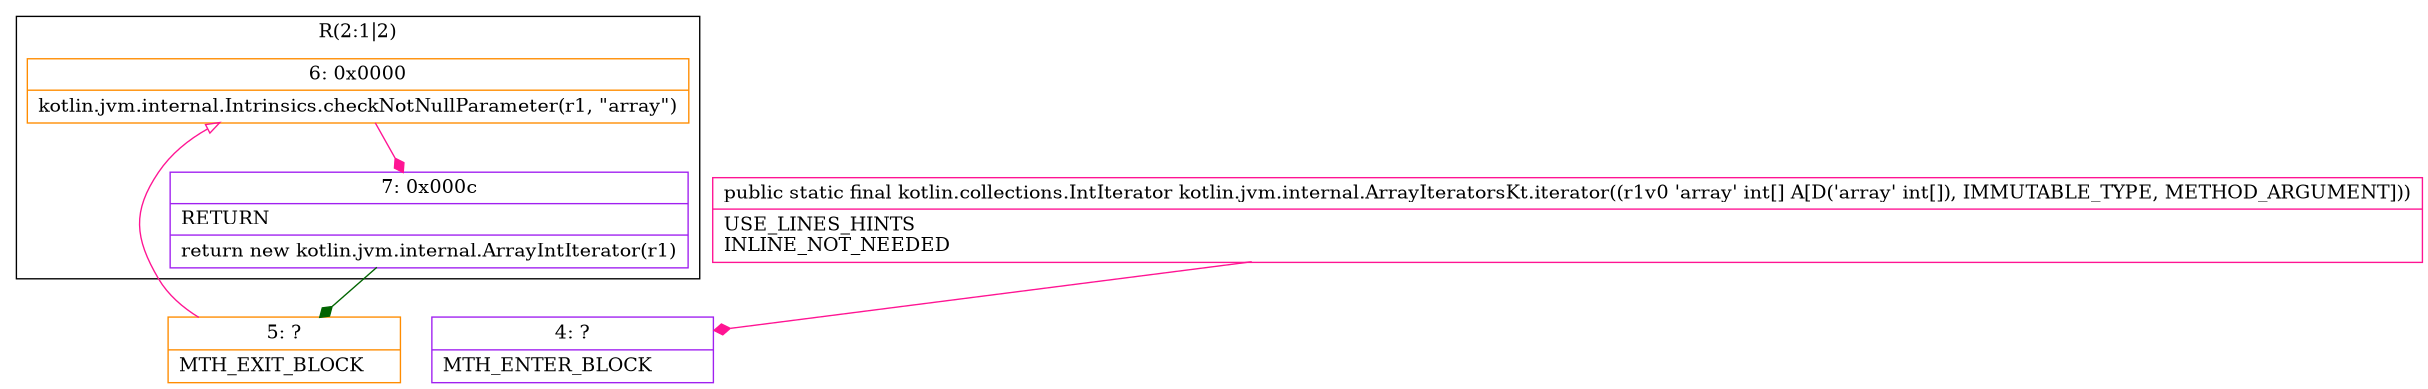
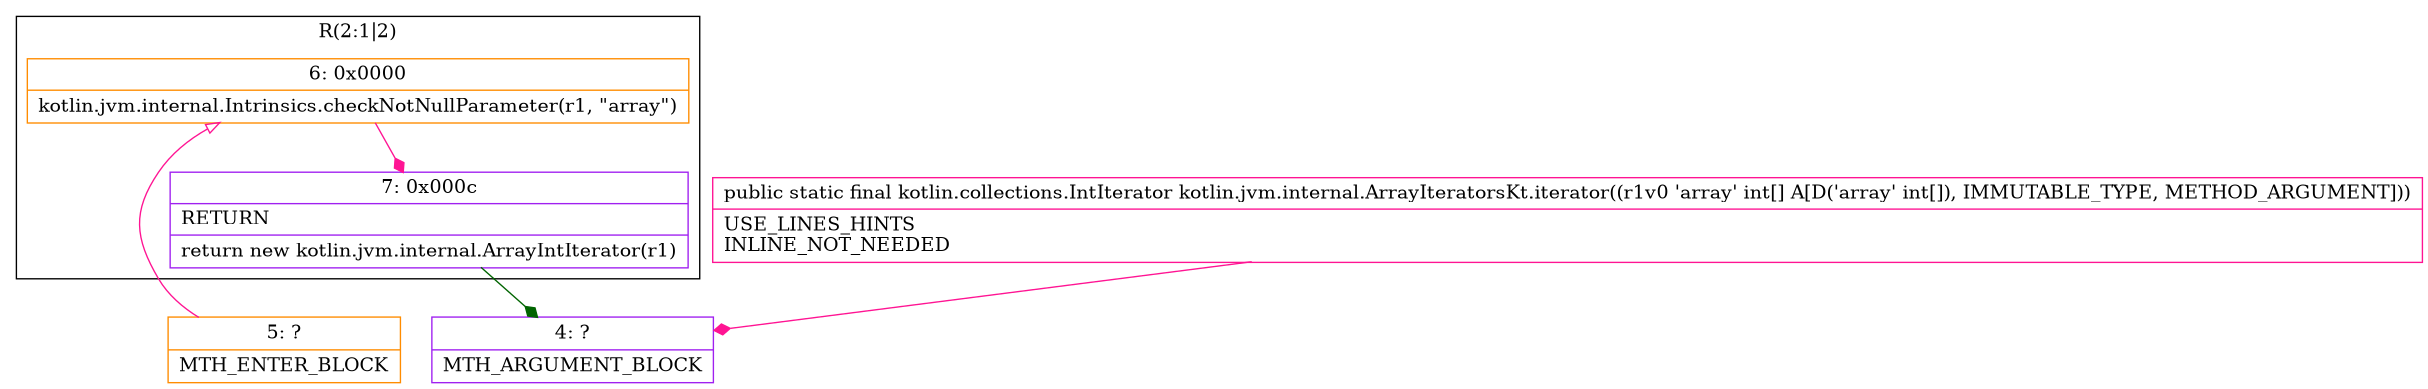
(353, 288) -> (504, 288)
(272, 366) -> (284, 366)
(548, 366) -> (573, 366)
